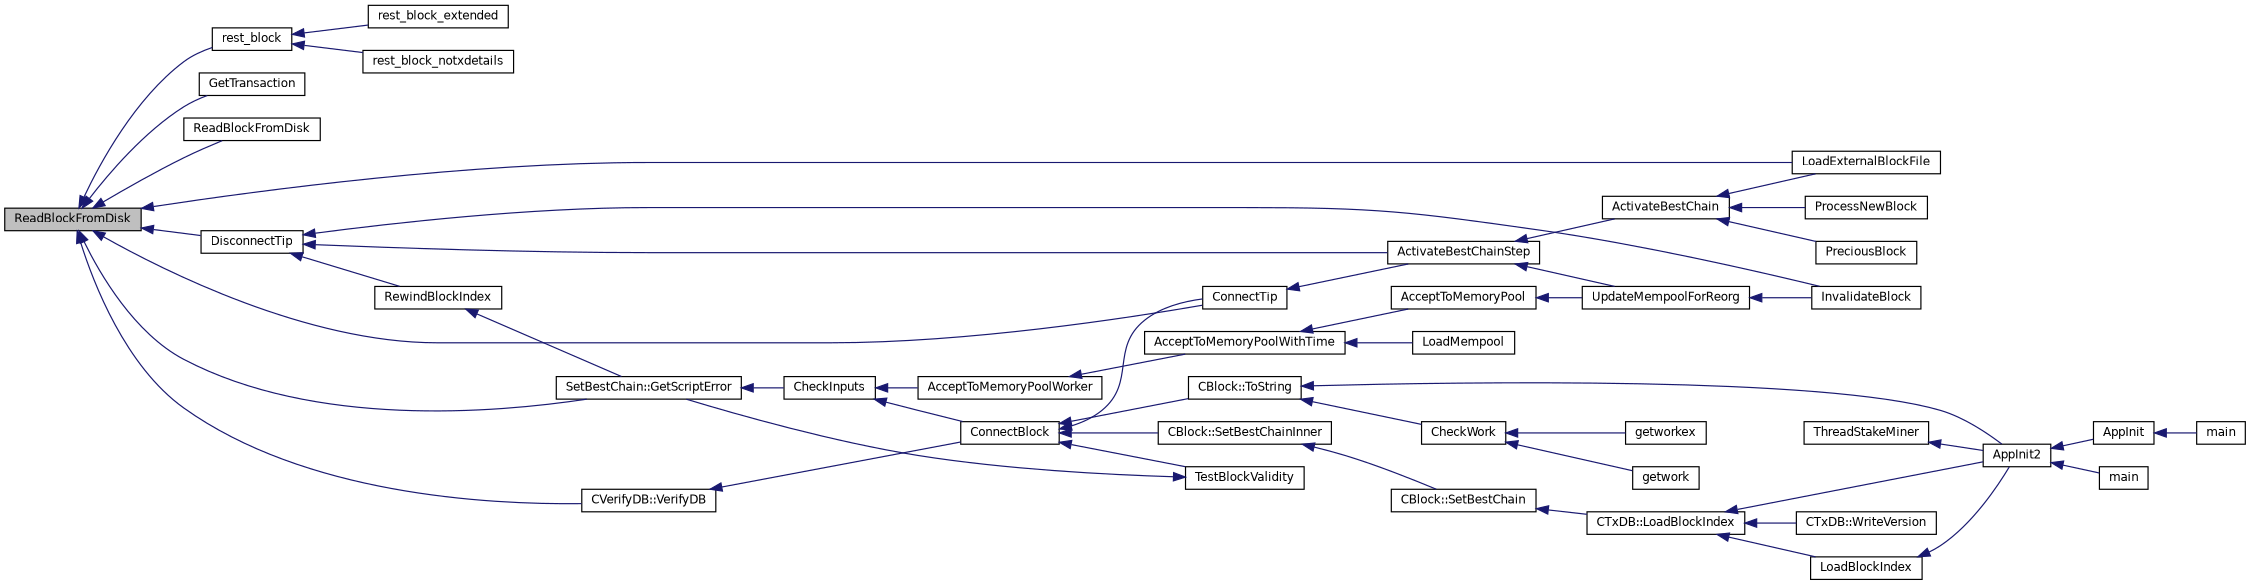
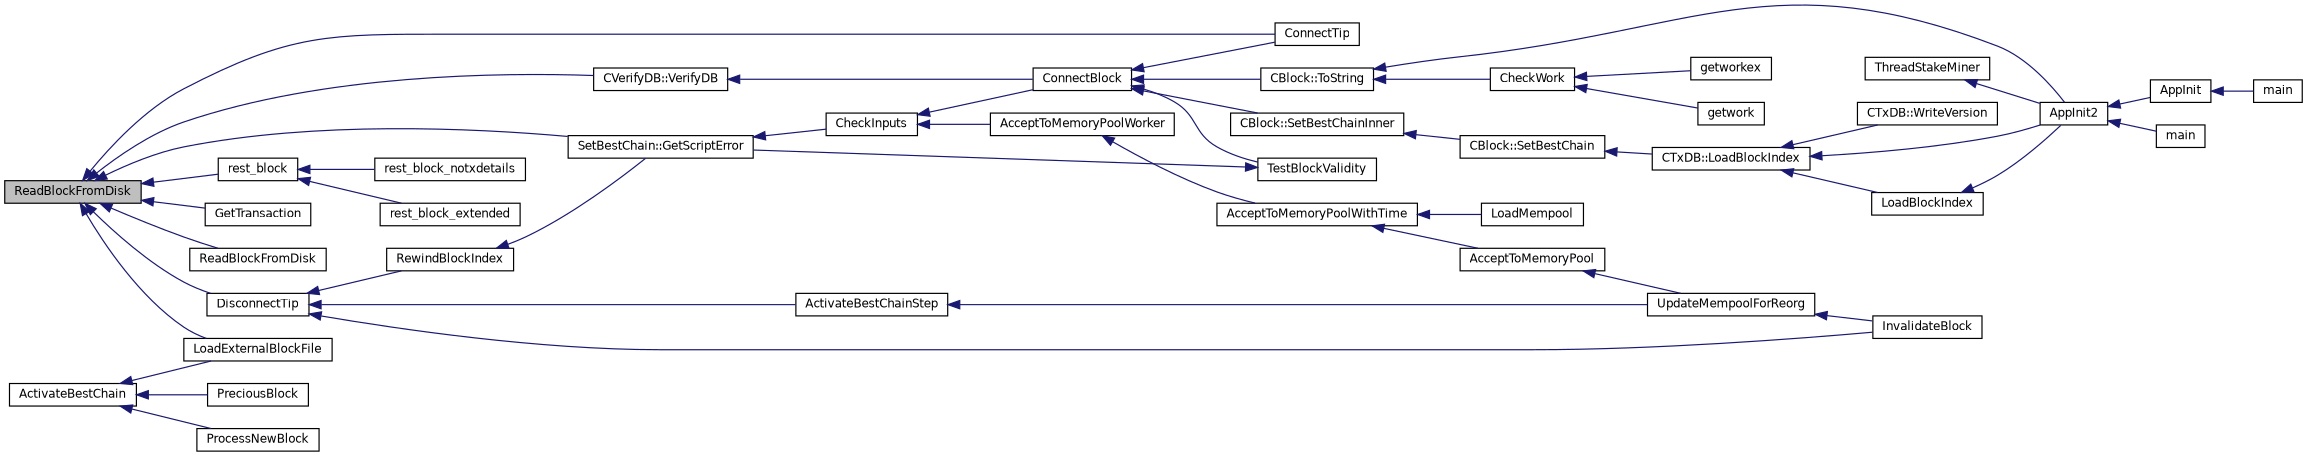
(1575, 228) -> none
(1354, 275) -> none
